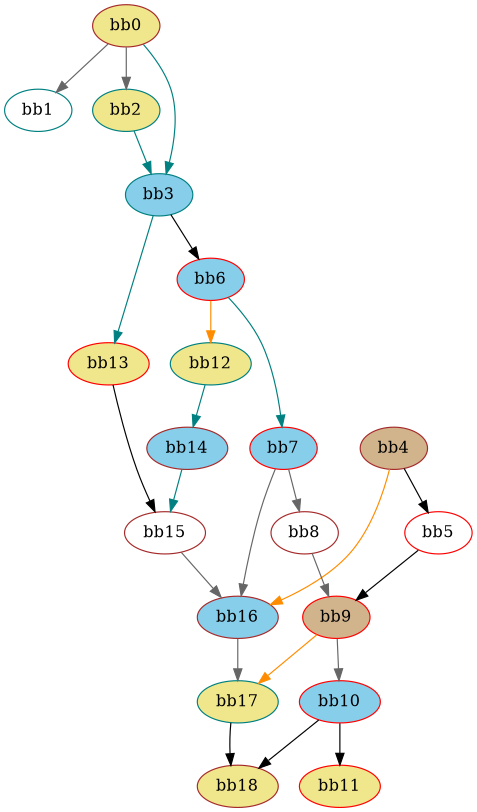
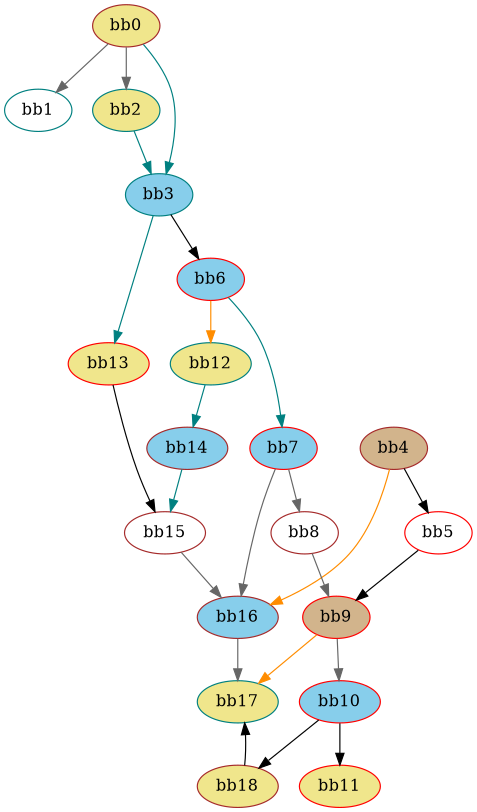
(230, 738) -> (246, 750)
